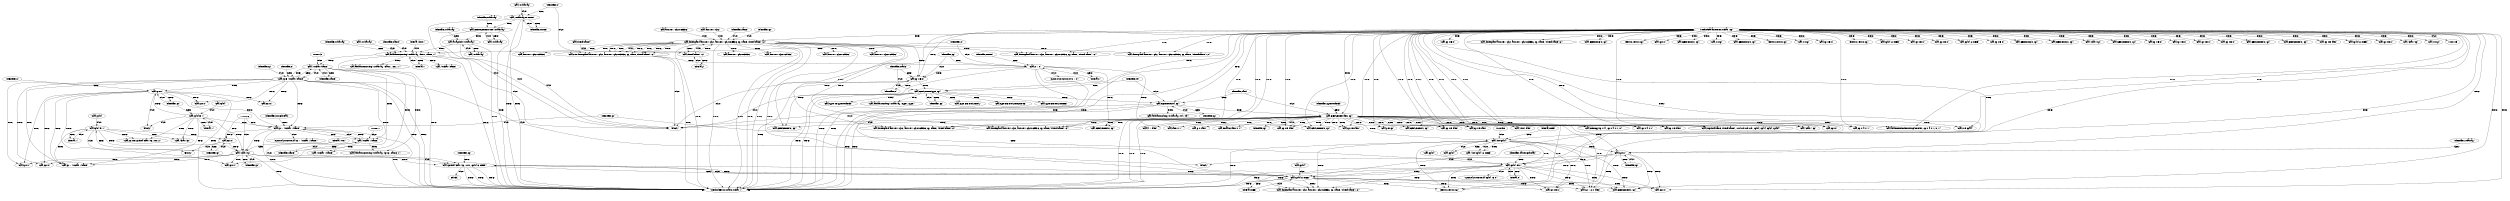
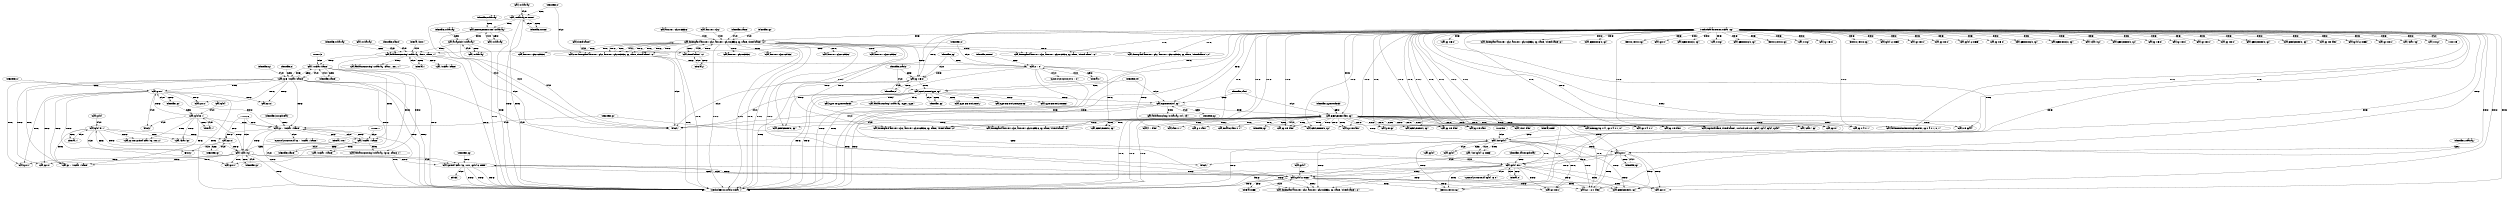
none -> (2467, 148)
